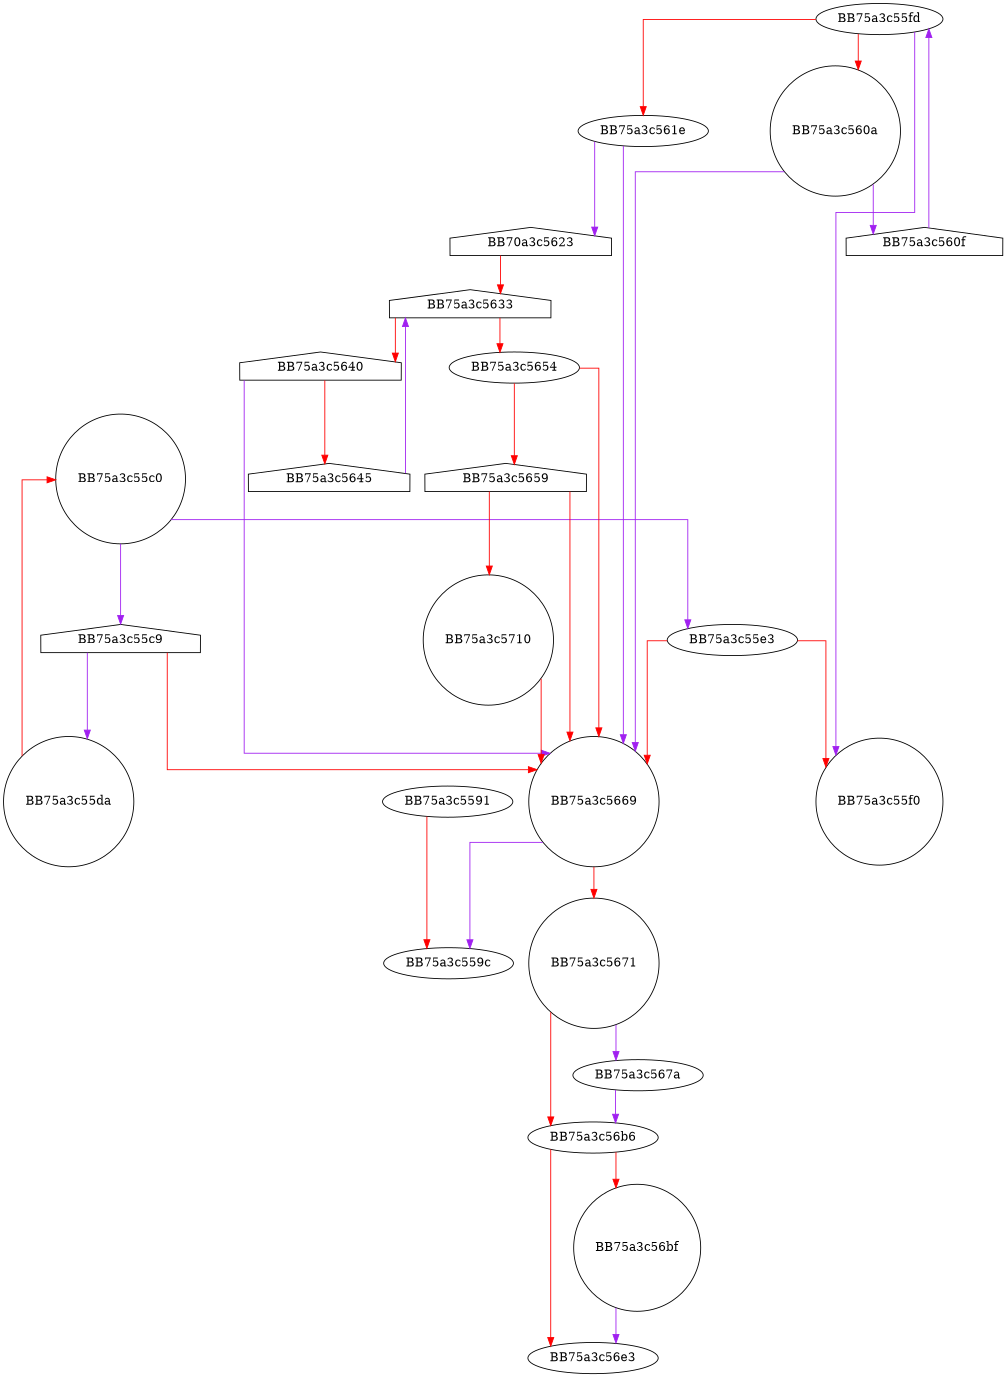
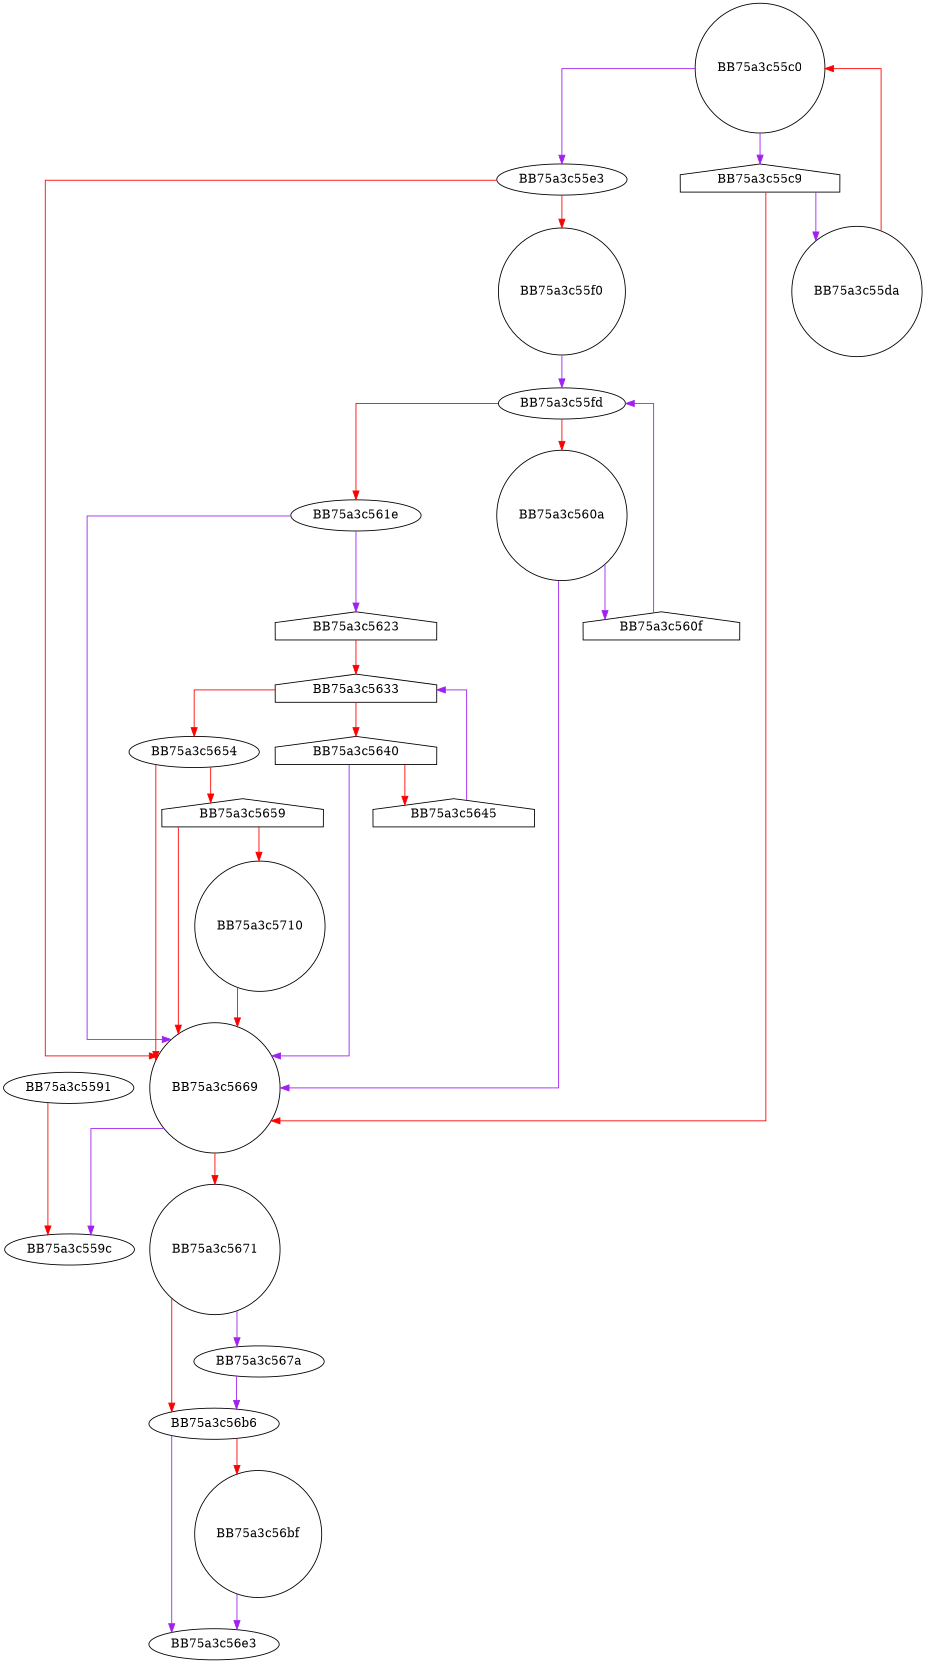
(531, 243) -> (356, 627)
(836, 350) -> (562, 367)
(551, 1243) -> (172, 1530)
